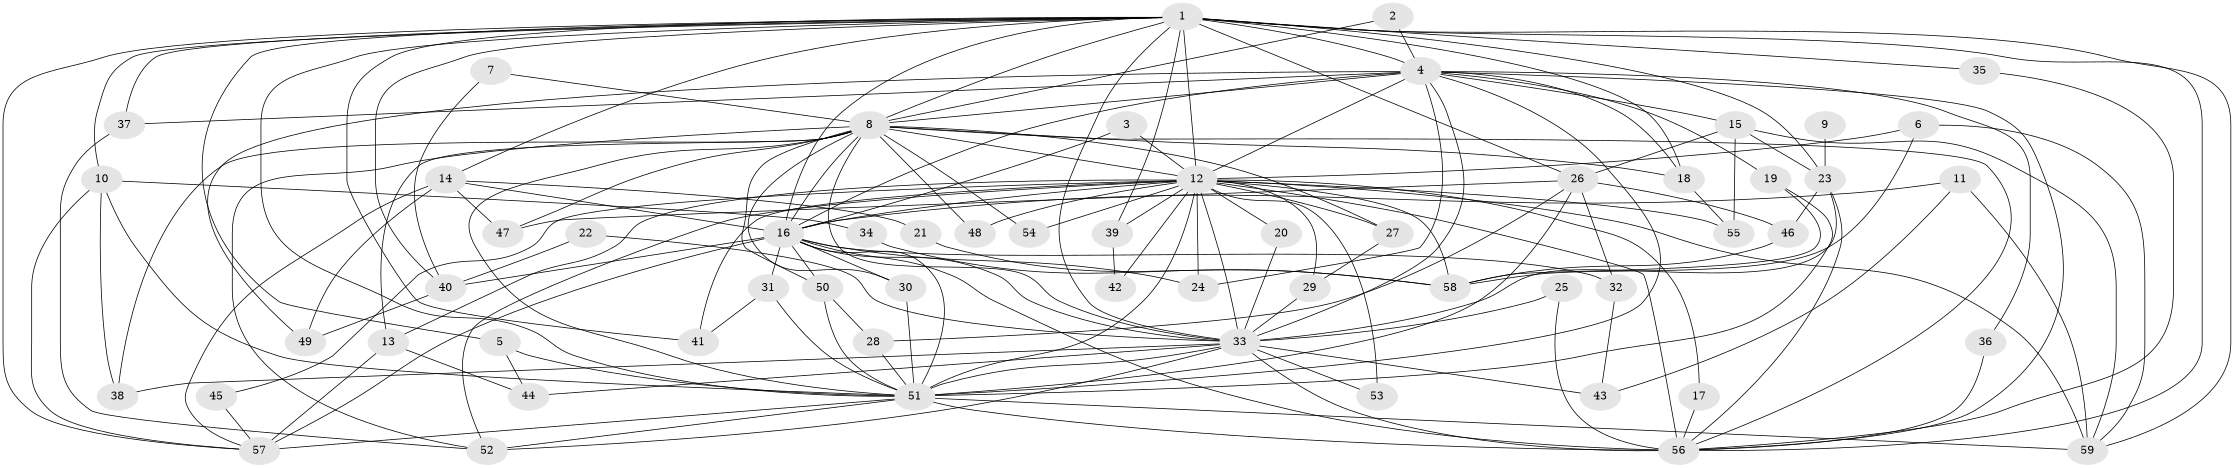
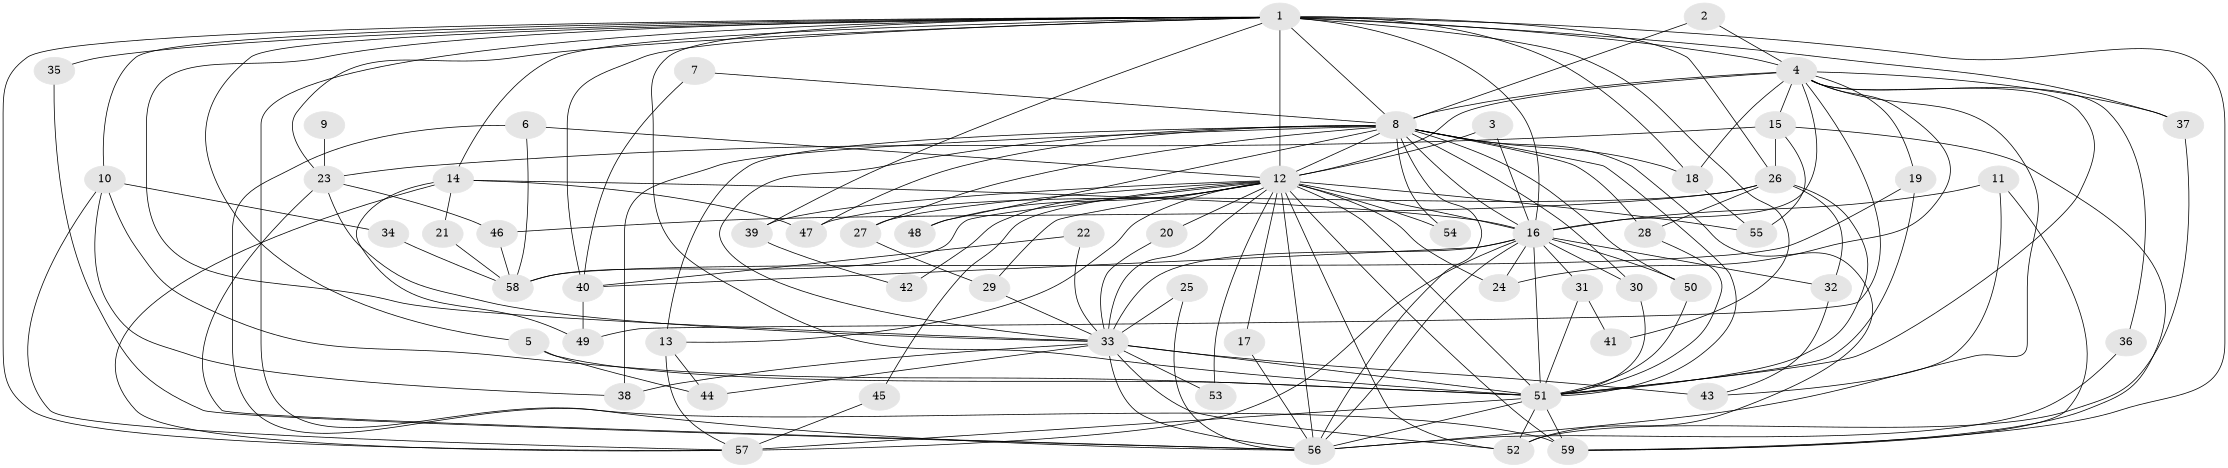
(903, 196) -> none
(1422, 262) -> none
(848, 315) -> (1572, 165)
